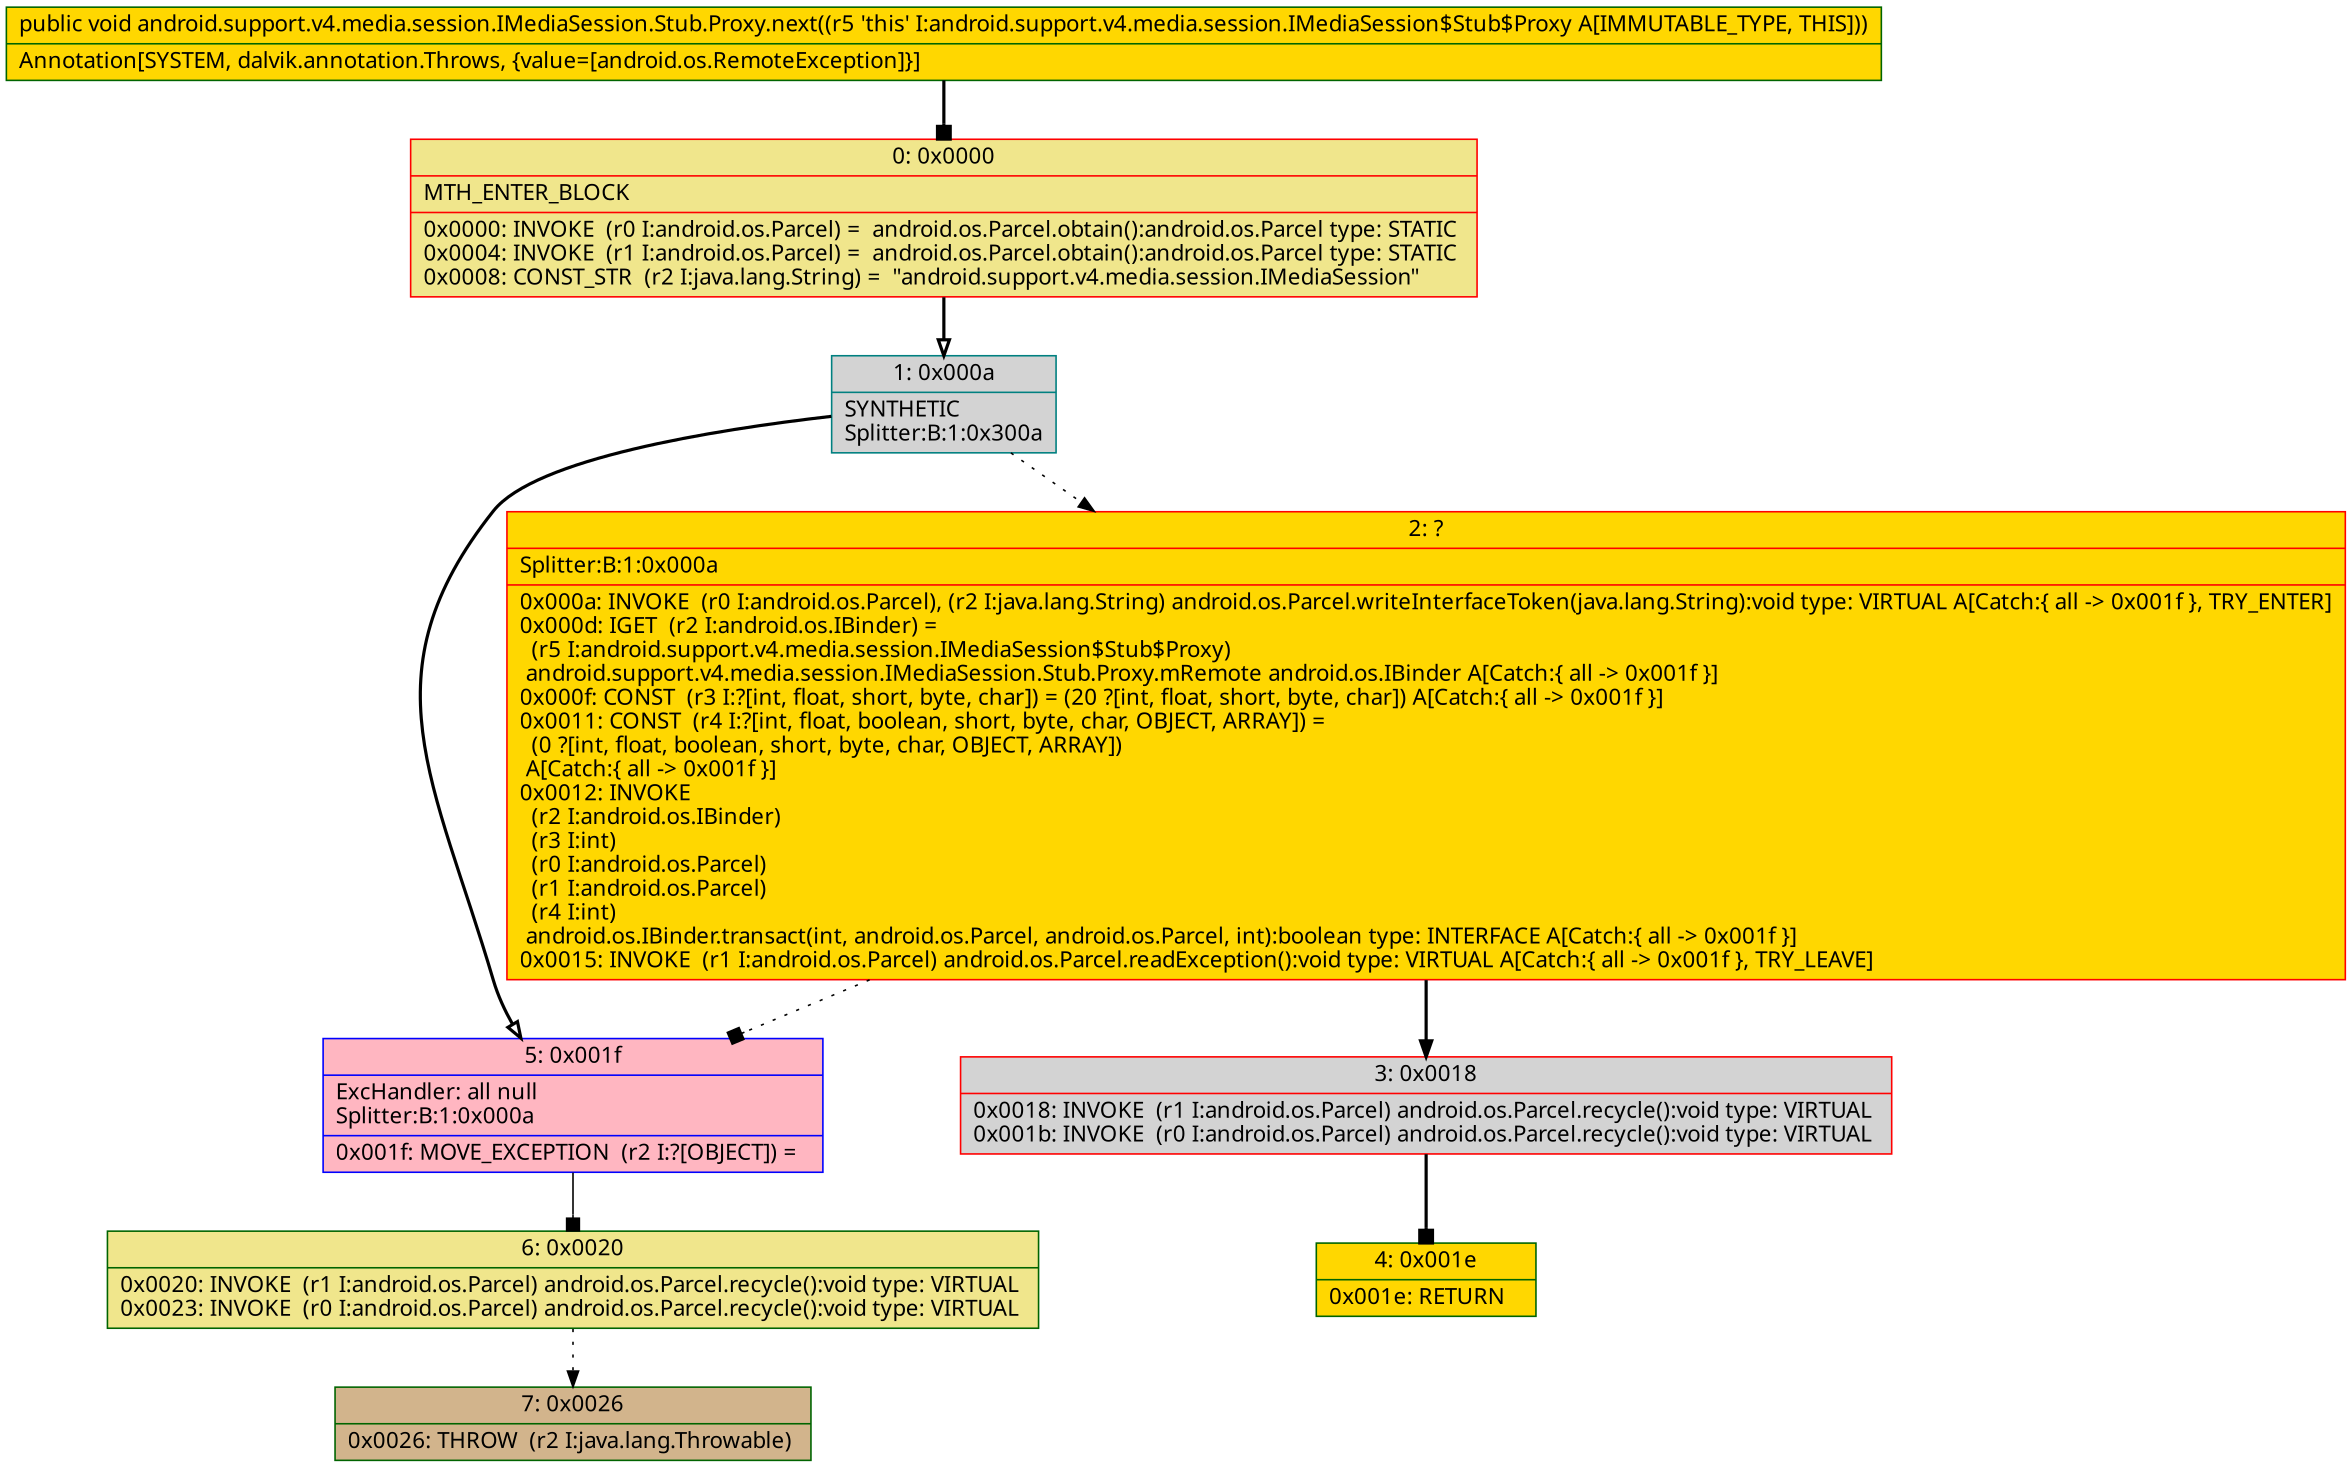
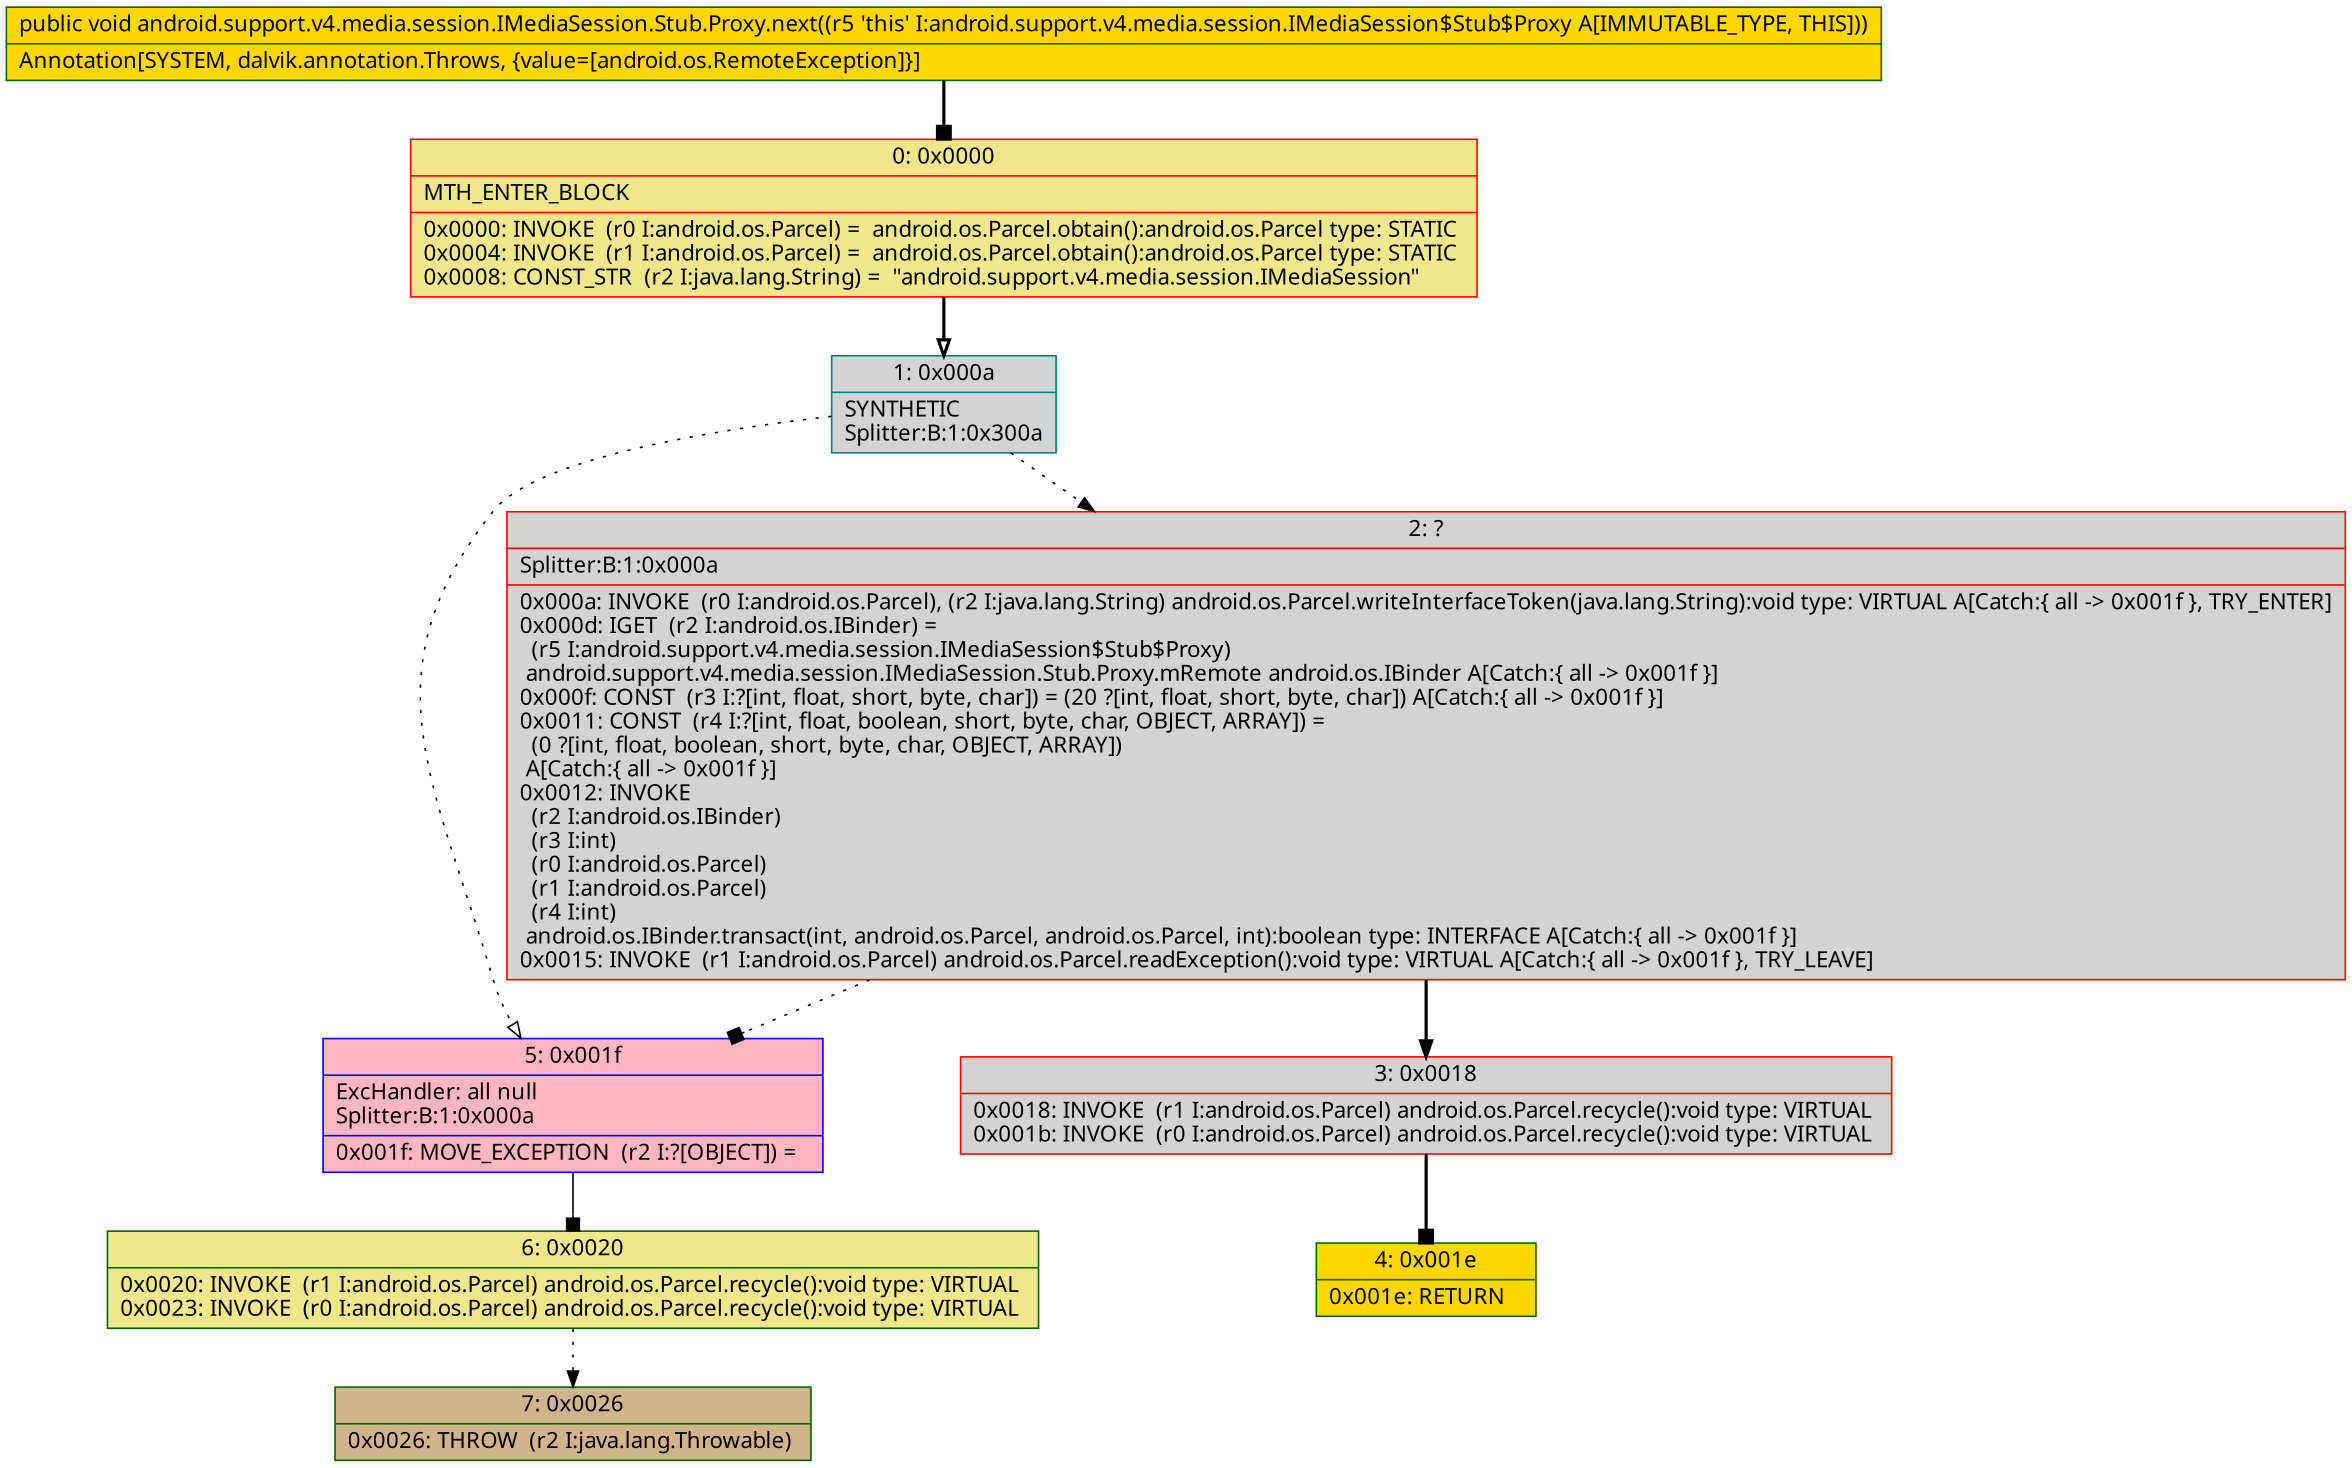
(444, 592) -> (444, 592)
(1426, 746) -> (1426, 746)
